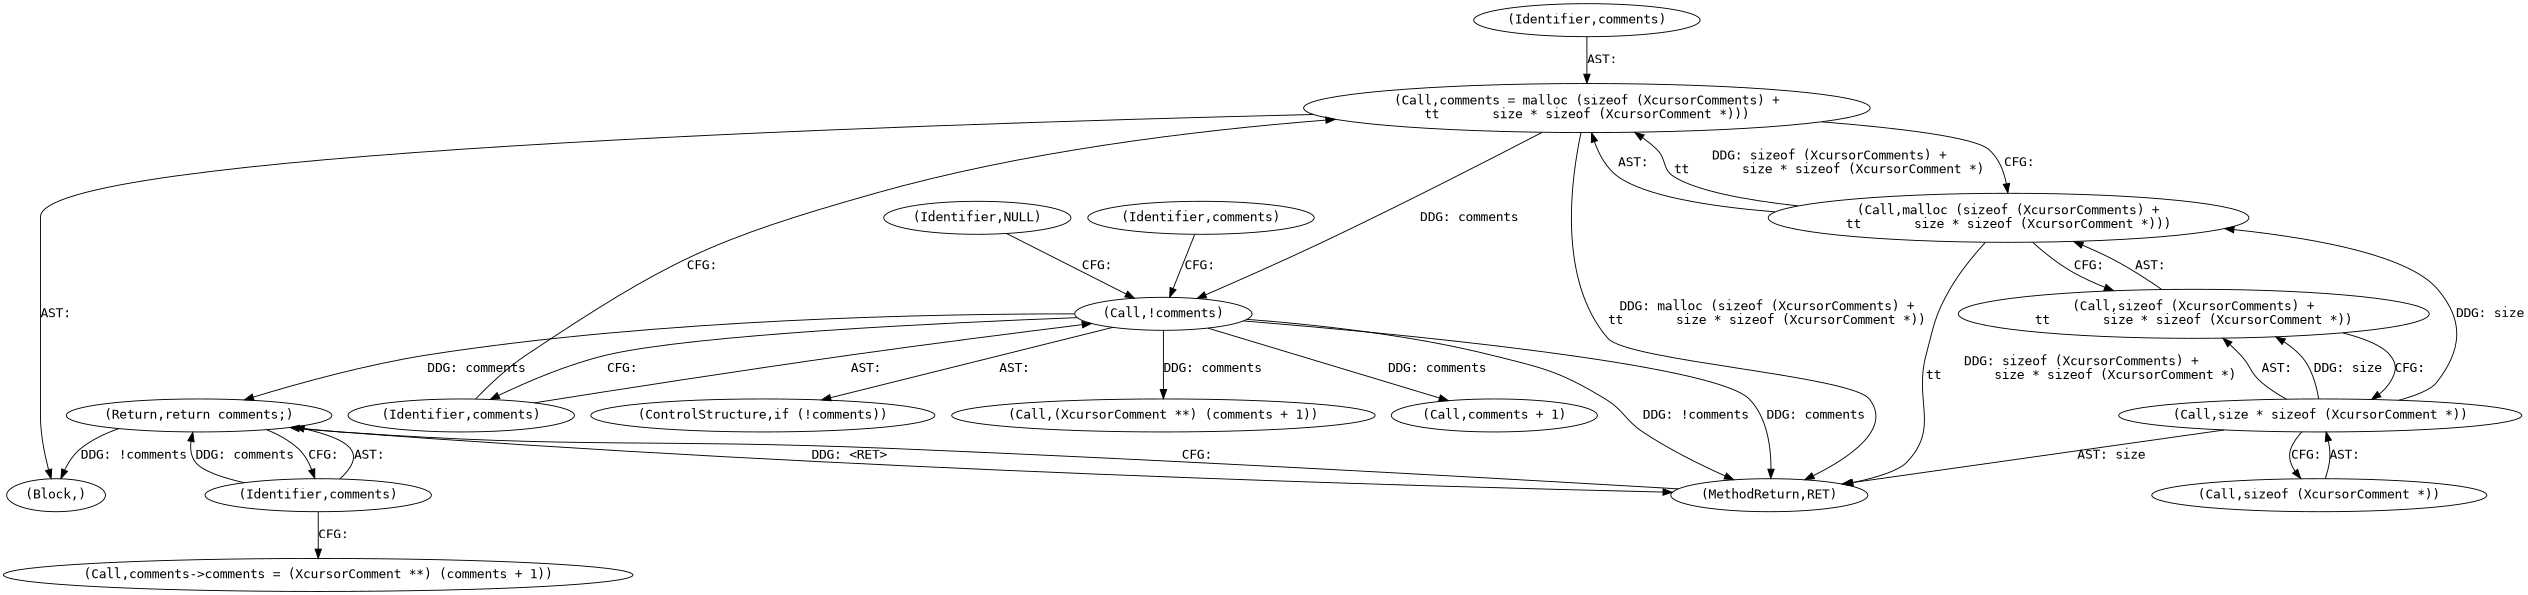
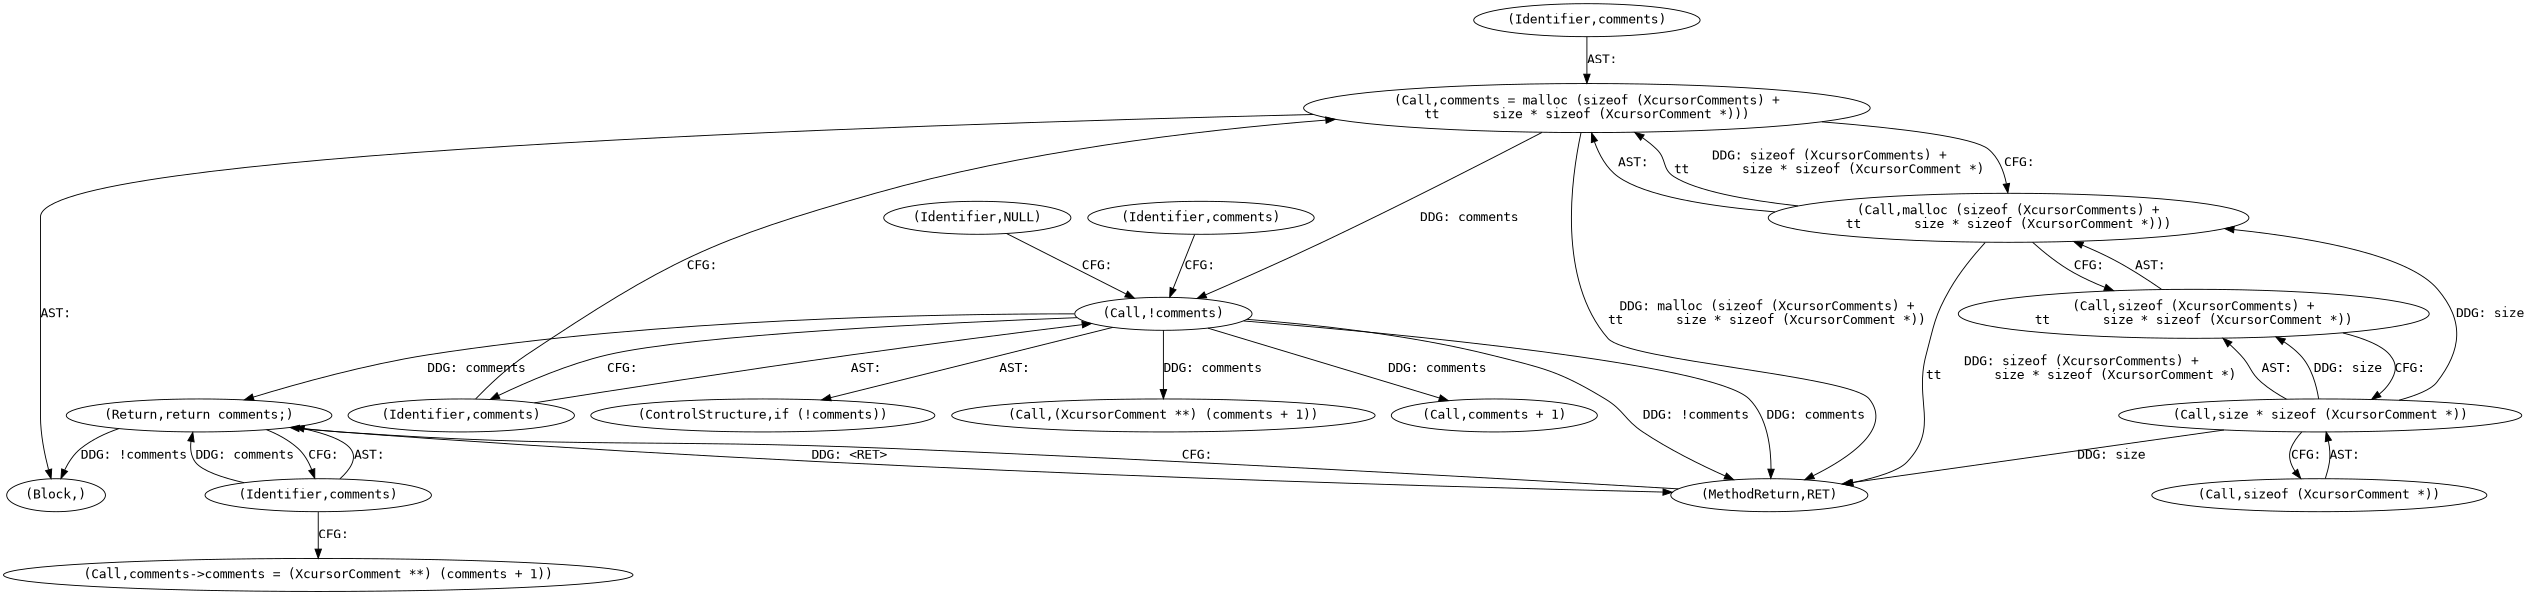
(2112, 455) -> (2112, 455)
